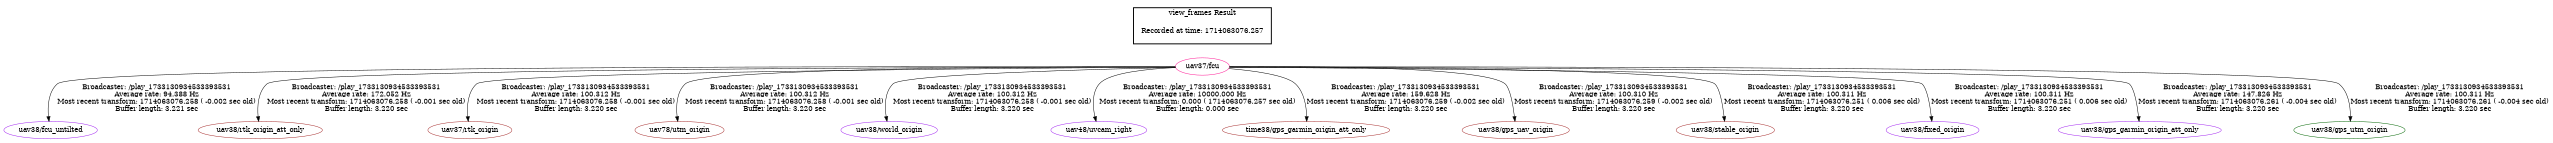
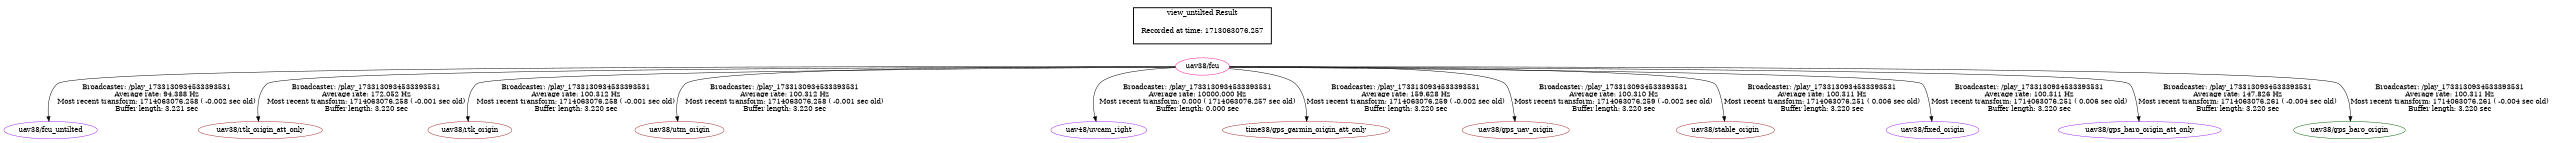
(1202, 13) -> (1202, 13)
(1202, 31) -> (1202, 31)
(1202, 67) -> (1202, 67)
(470, 130) -> (470, 130)
(680, 130) -> (680, 130)
(889, 130) -> none
(2140, 130) -> (2140, 130)
(2349, 130) -> (2349, 130)
